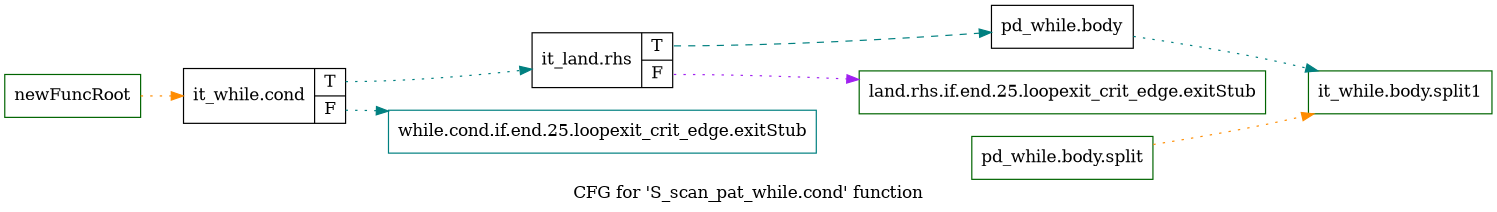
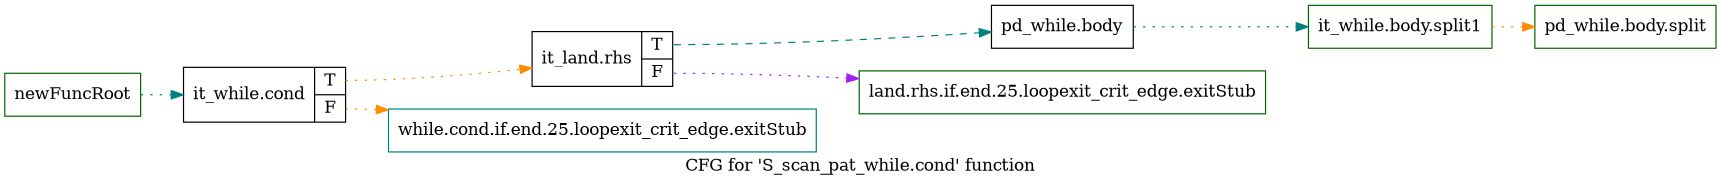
(433, 78) -> (433, 77)
(156, 96) -> (156, 95)
(361, 110) -> (361, 109)
(1228, 132) -> (1507, 27)
